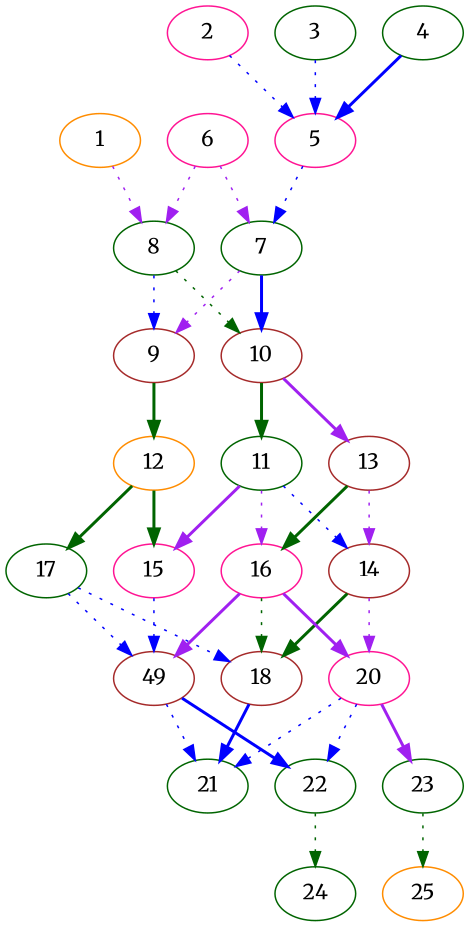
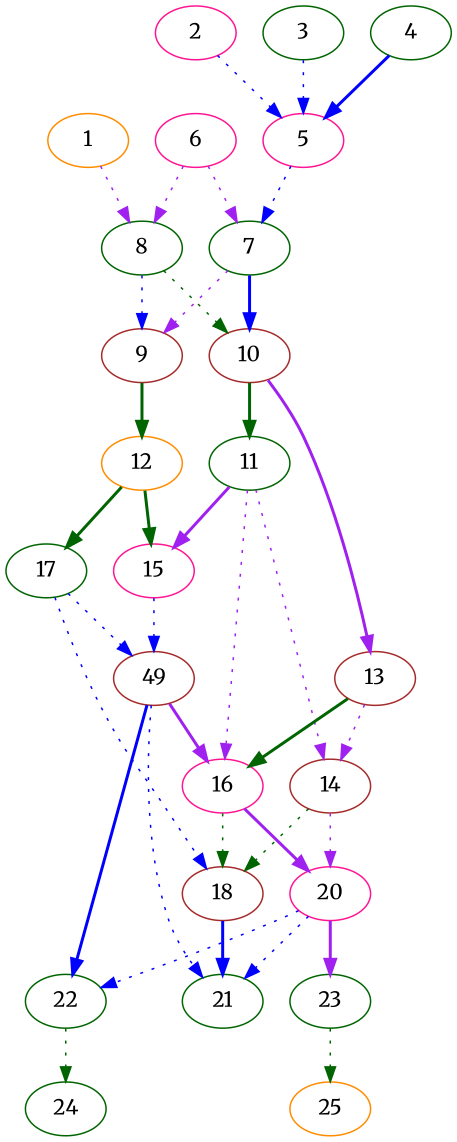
(308, 510) -> (288, 617)
(322, 618) -> (283, 833)
(213, 619) -> (184, 726)
